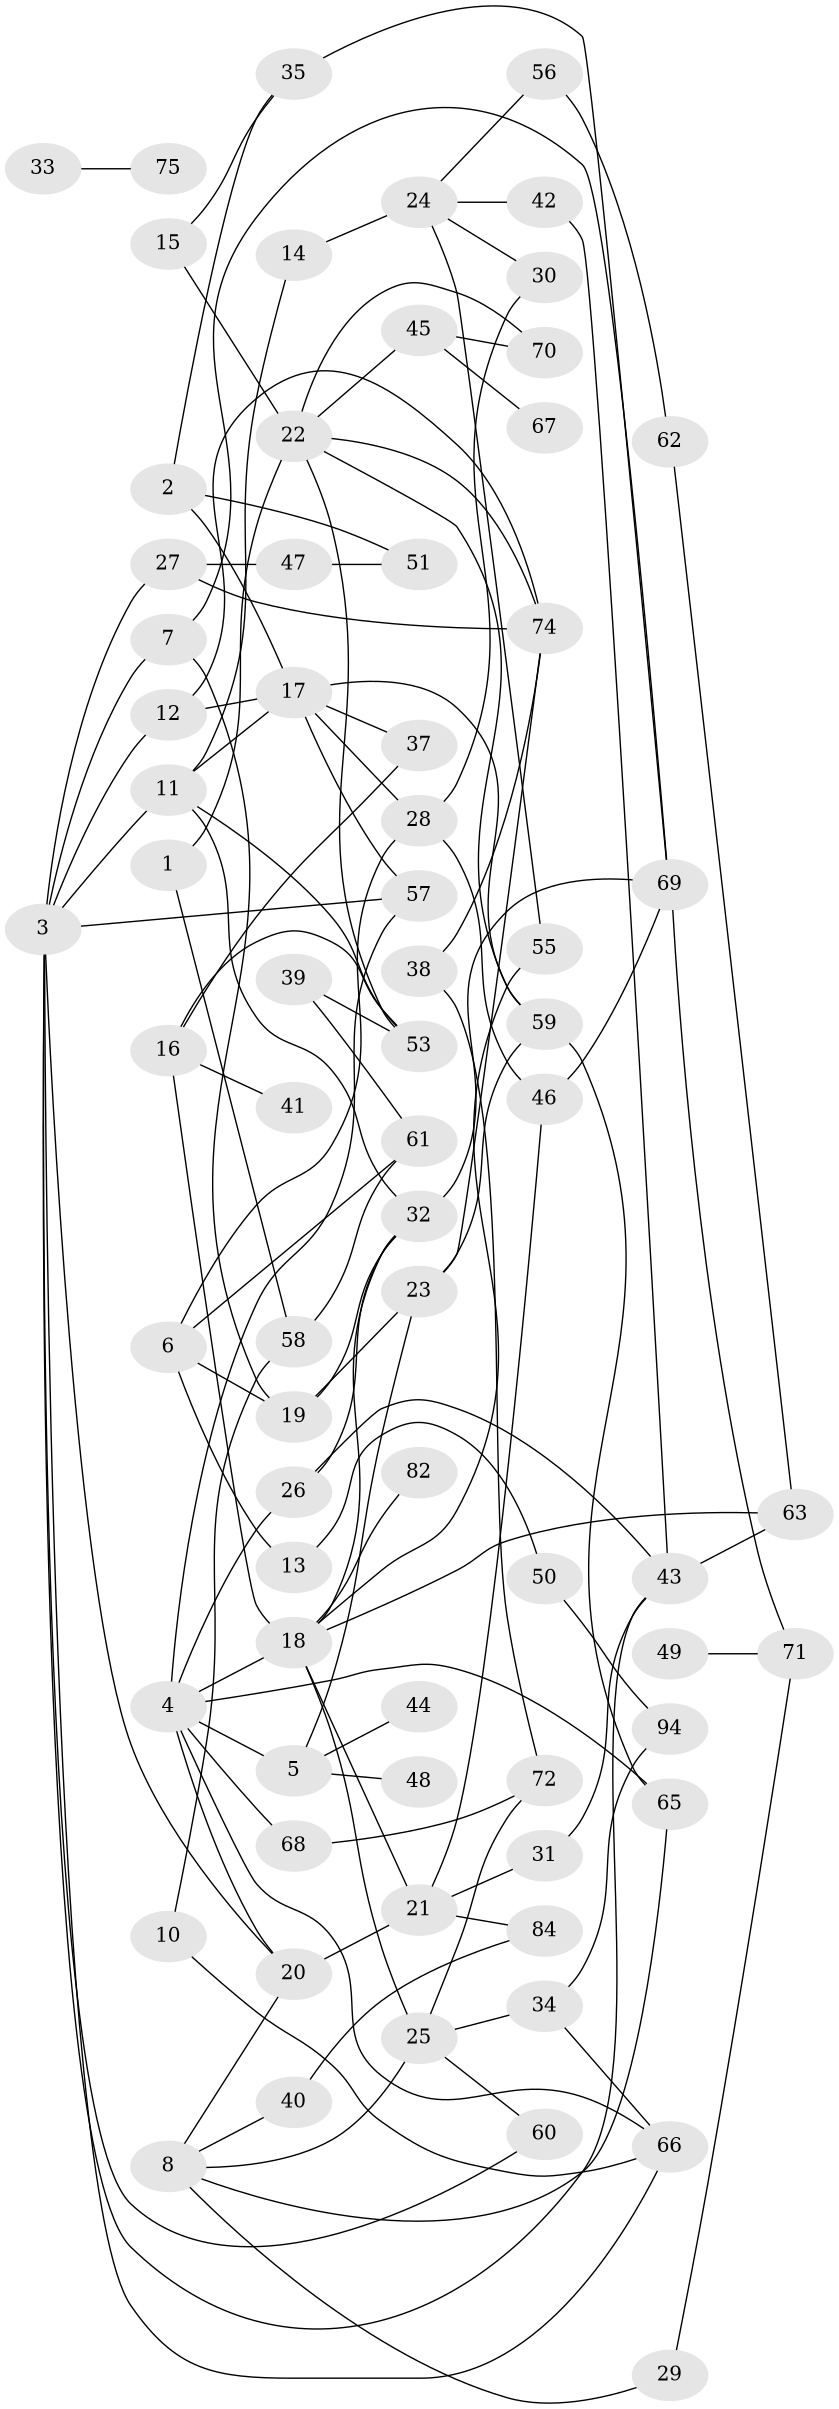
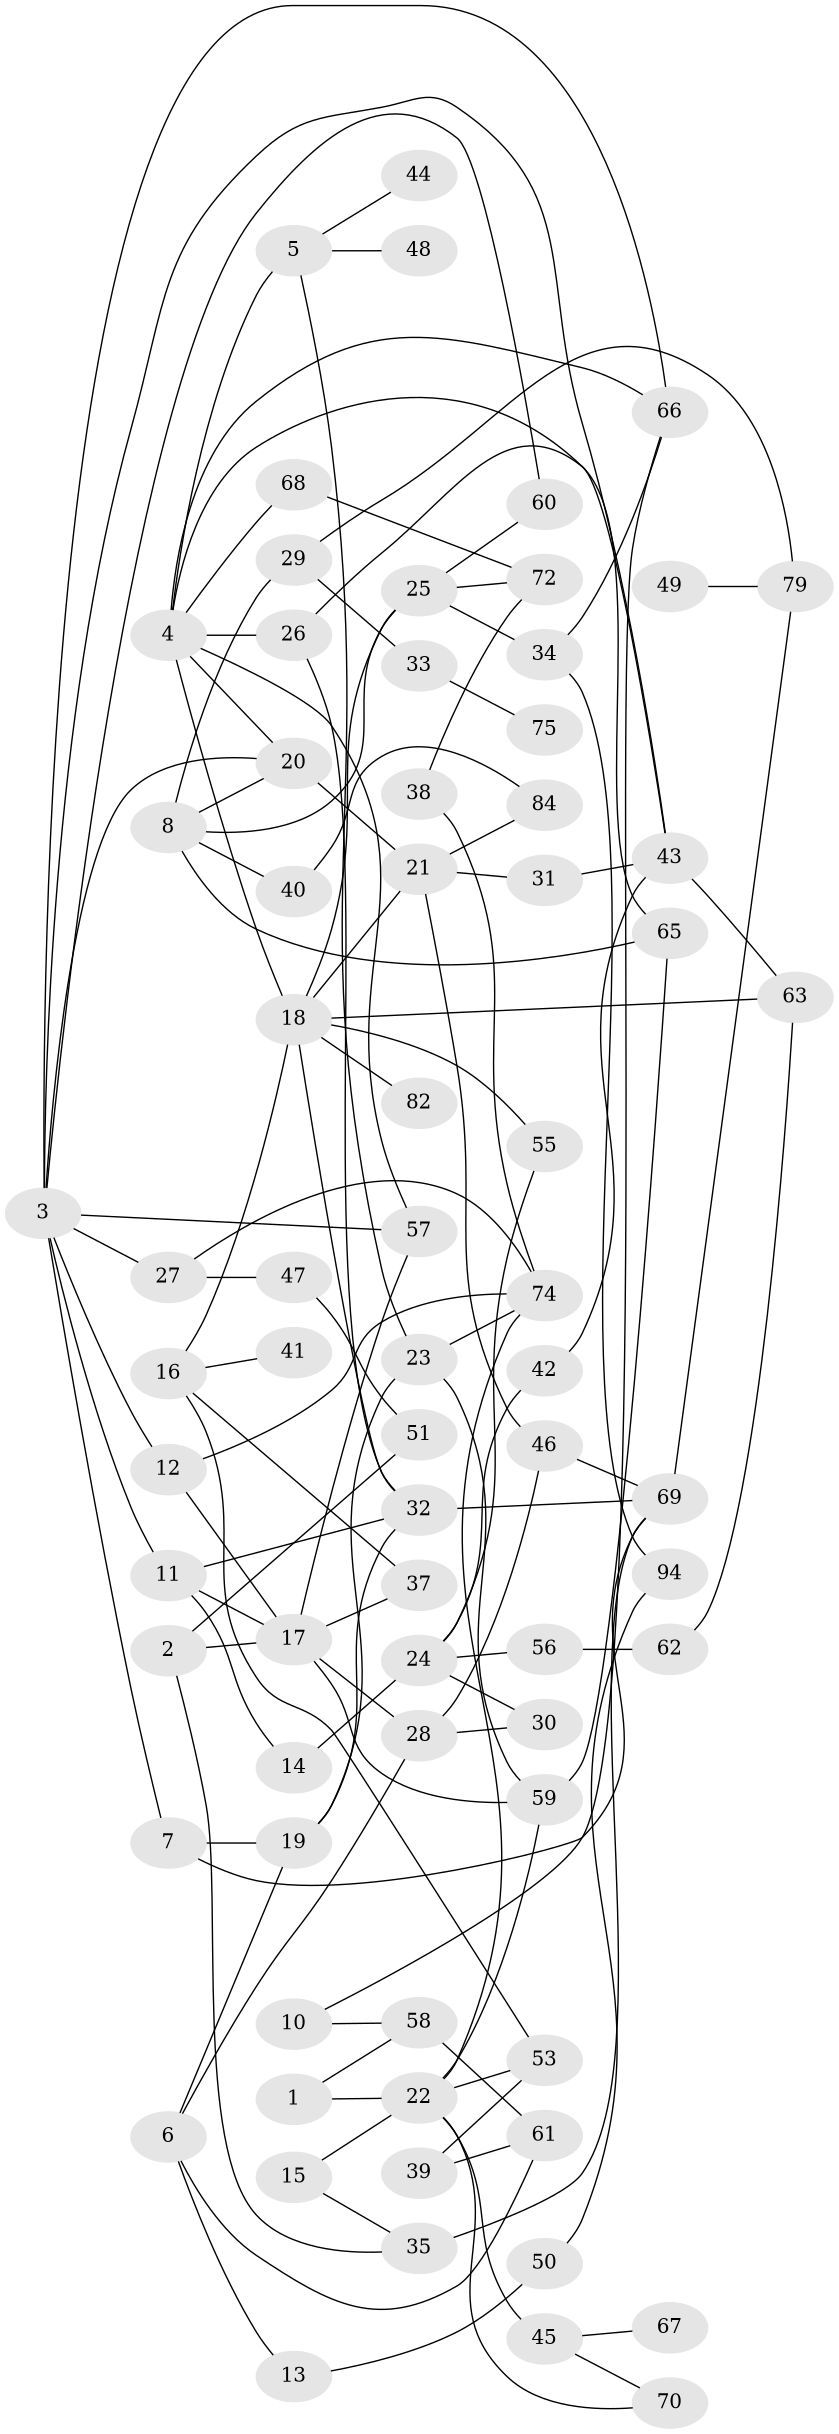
none -> (356, 613)
(311, 895) -> none
(795, 1654) -> (795, 586)
